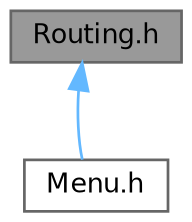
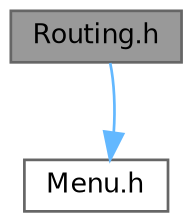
(78, 125) -> (114, 98)
